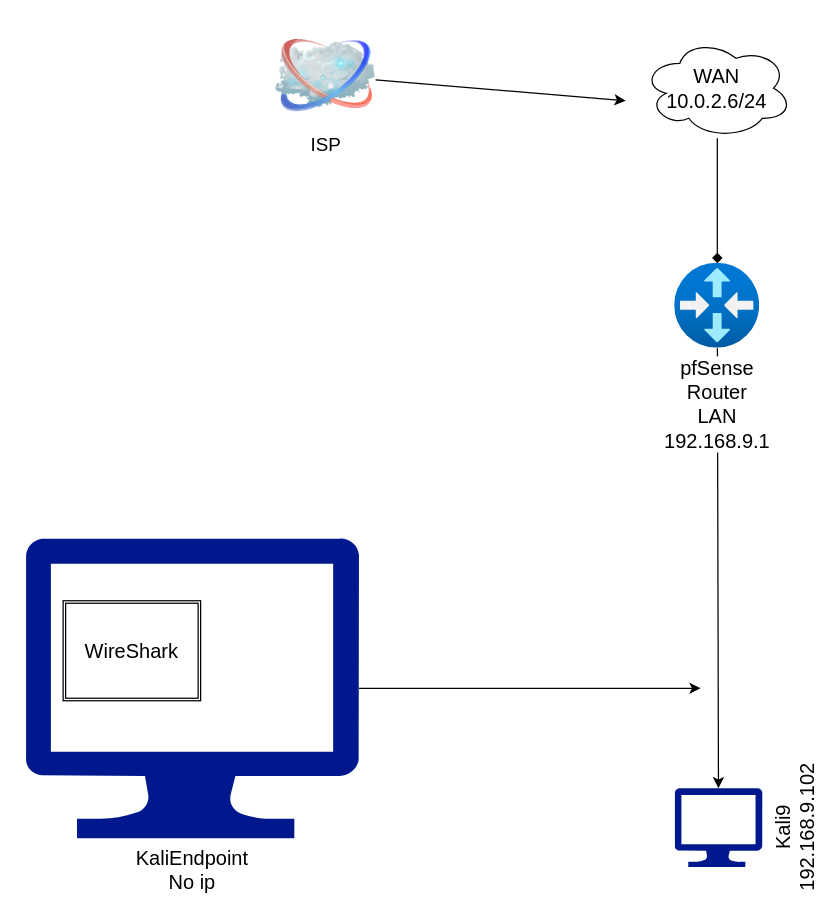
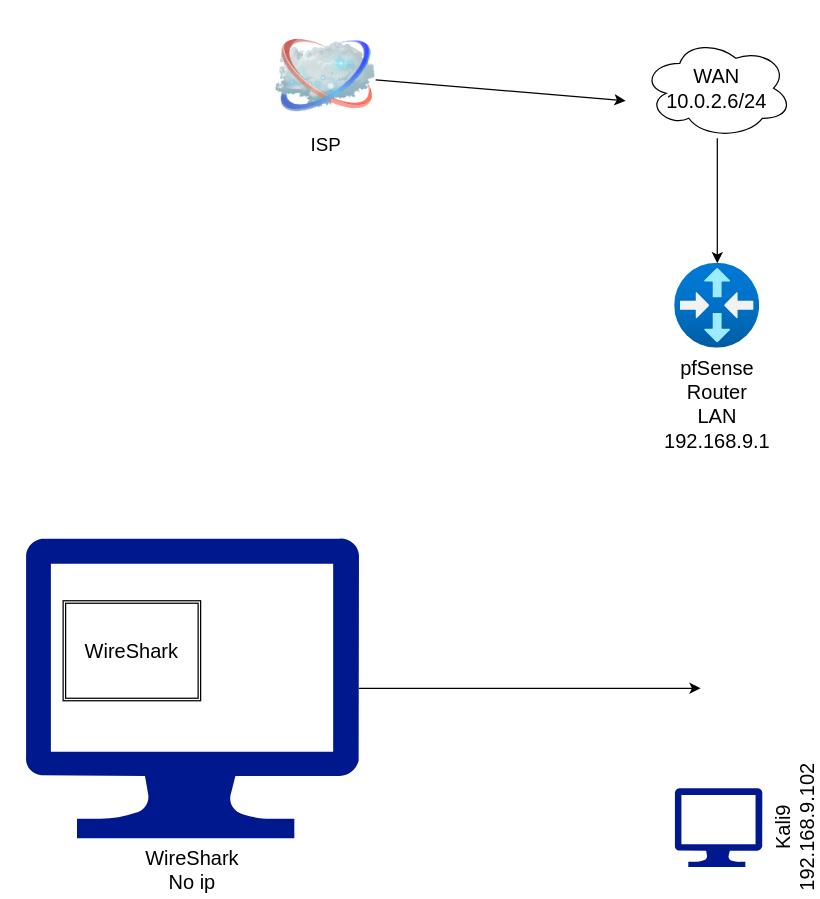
(717, 252) -> (717, 253)
(718, 615) -> none
(193, 865) -> (193, 865)
